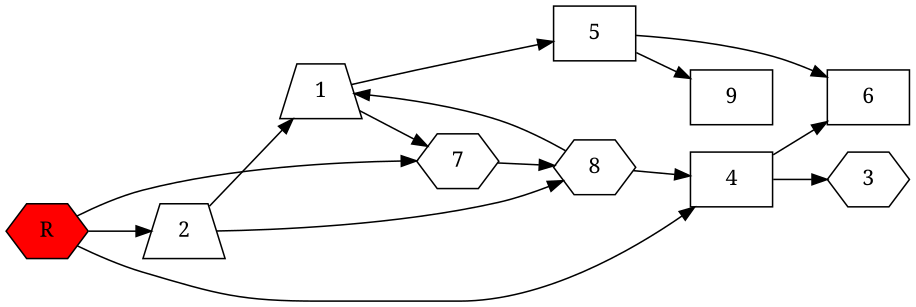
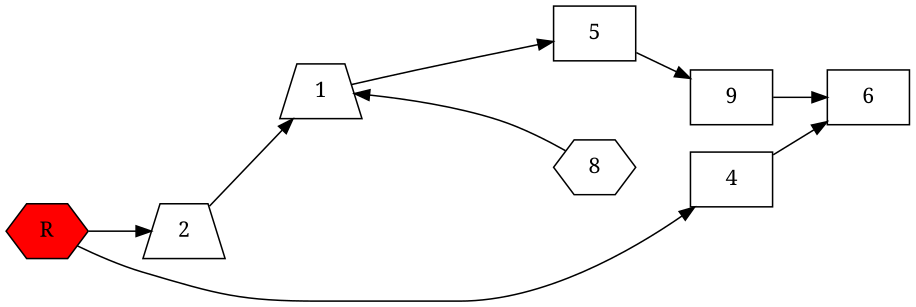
(726, 46) -> (793, 97)
(458, 161) -> none
(654, 173) -> none
(868, 179) -> none
(385, 221) -> none
